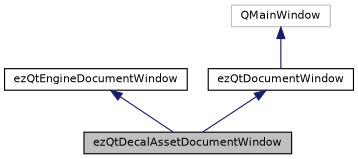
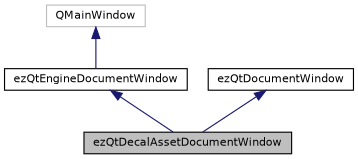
(281, 54) -> (96, 54)
